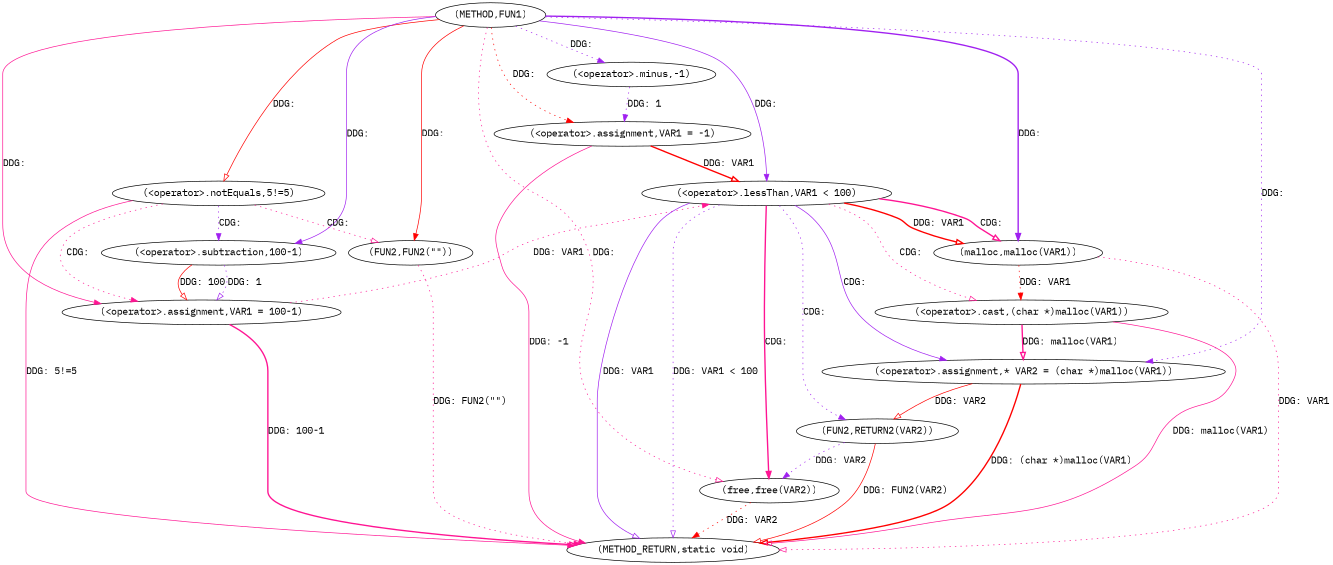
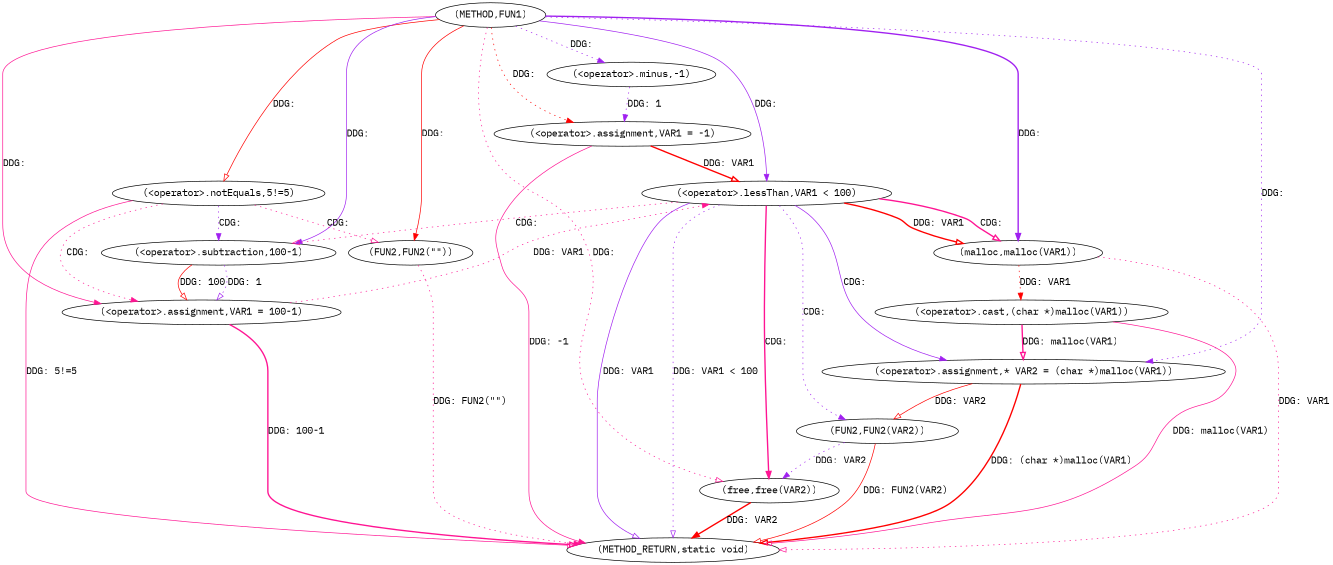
(892, 259) -> (488, 221)
(877, 431) -> (877, 431)
(120, 514) -> (120, 514)
(725, 518) -> (725, 518)
